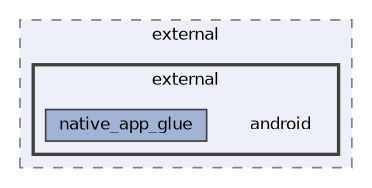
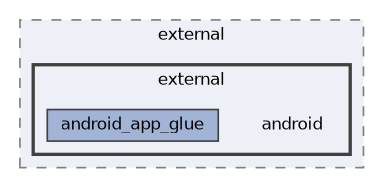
(126, 125) -> (133, 125)
